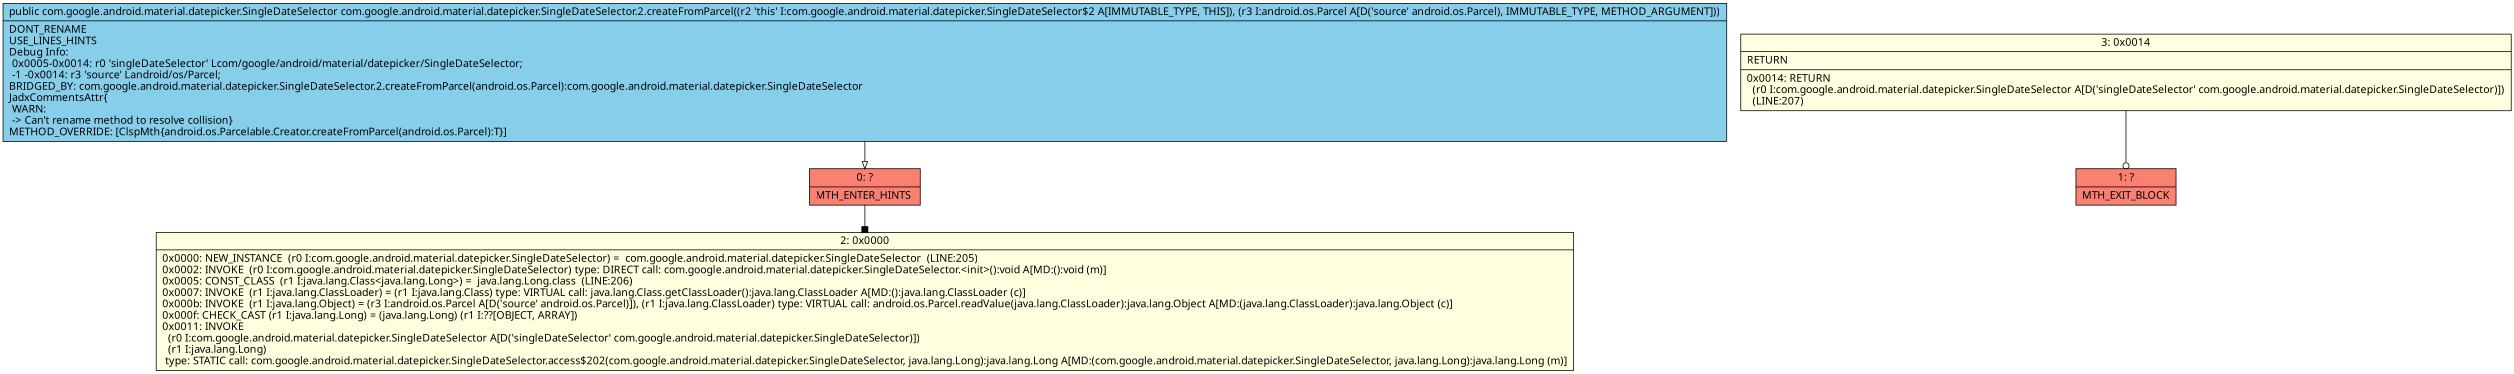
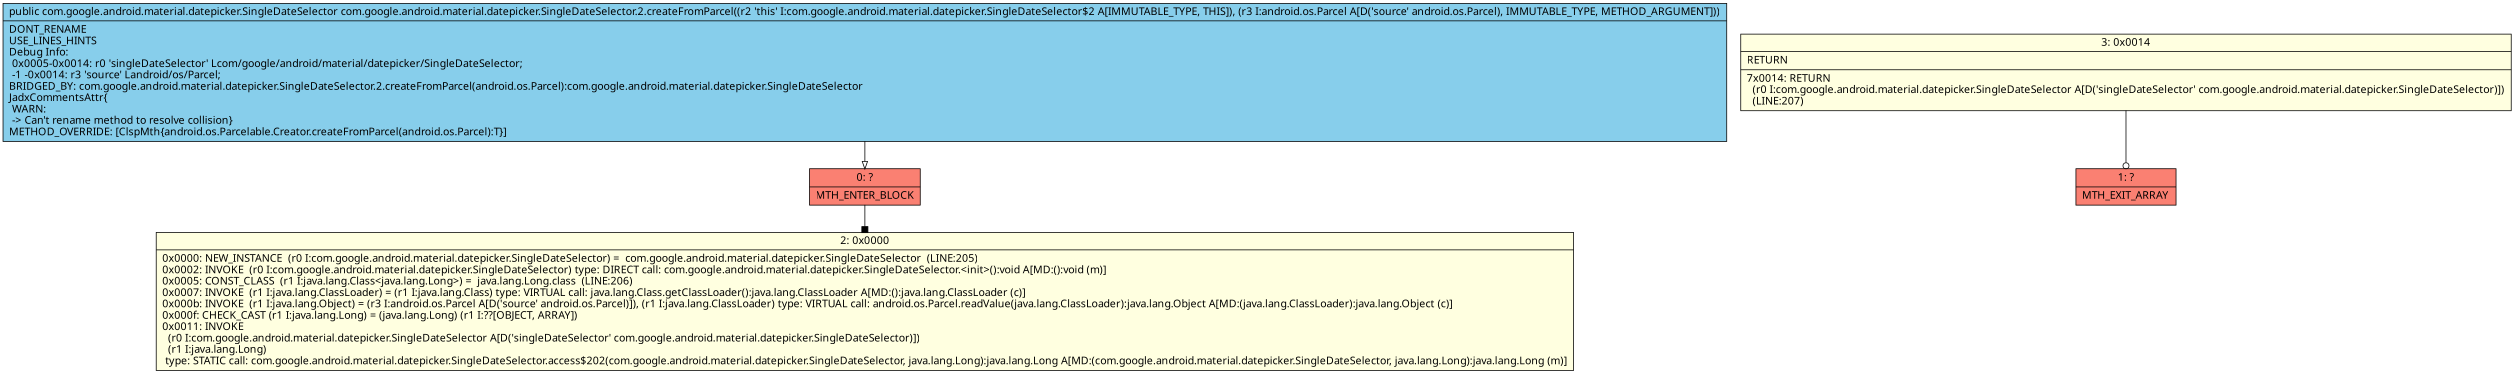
(1792, 78) -> (1792, 78)
(863, 196) -> (865, 196)
(2126, 196) -> (2126, 196)
